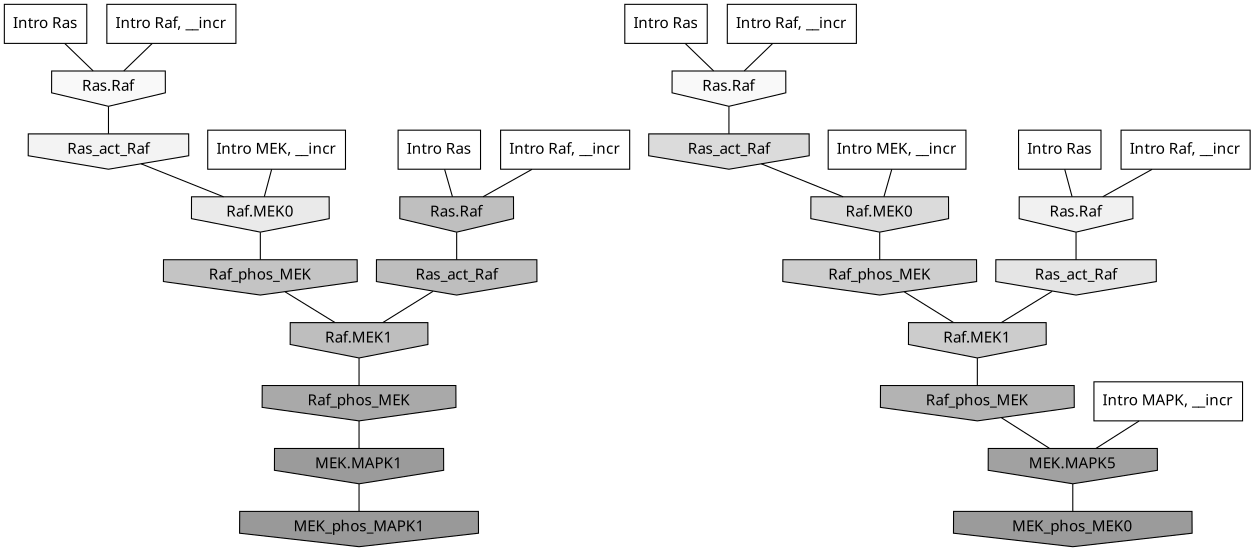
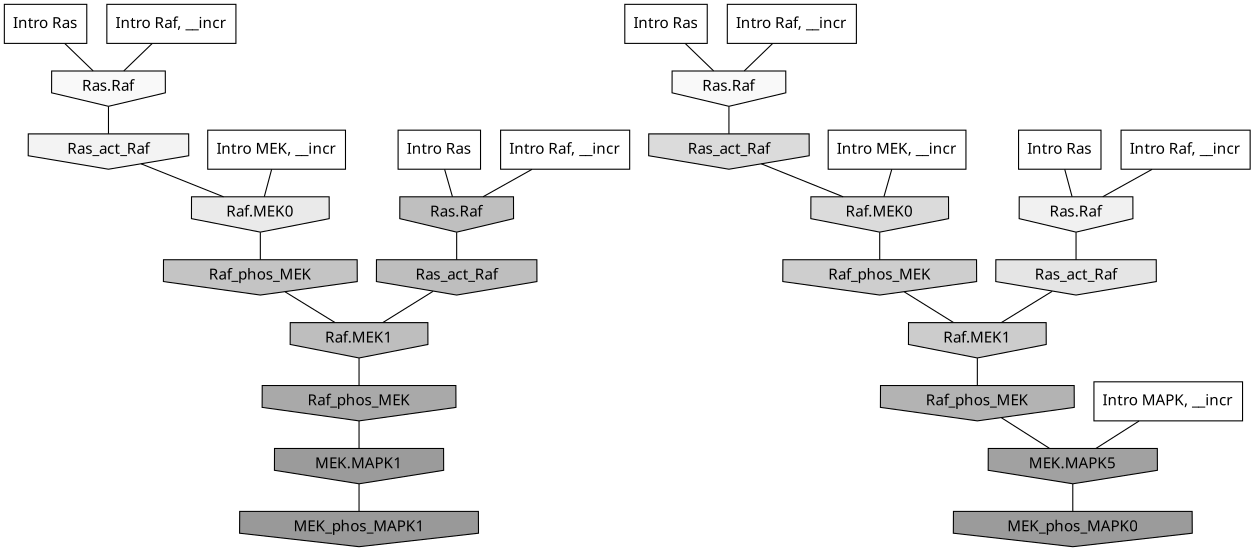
(1073, 527) -> (1073, 527)
